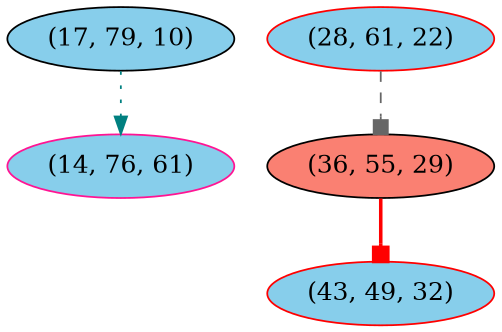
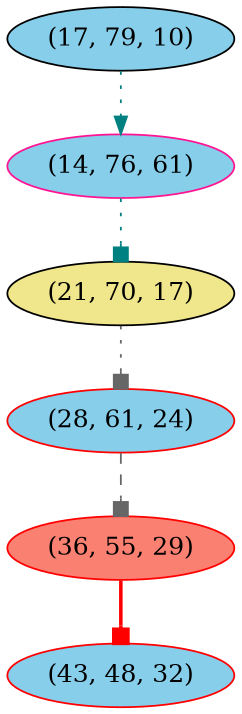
(381, 39) -> (121, 421)
(381, 166) -> (121, 548)
none -> (121, 293)
(381, 293) -> (121, 675)
